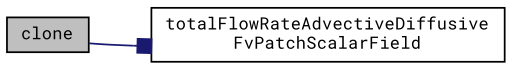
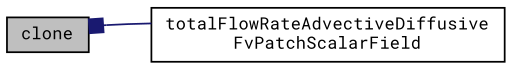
(112, 45) -> (129, 24)
